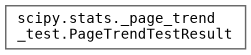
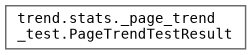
(126, 27) -> (126, 27)
